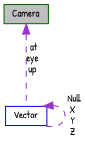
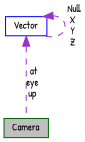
(26, 70) -> (26, 82)
